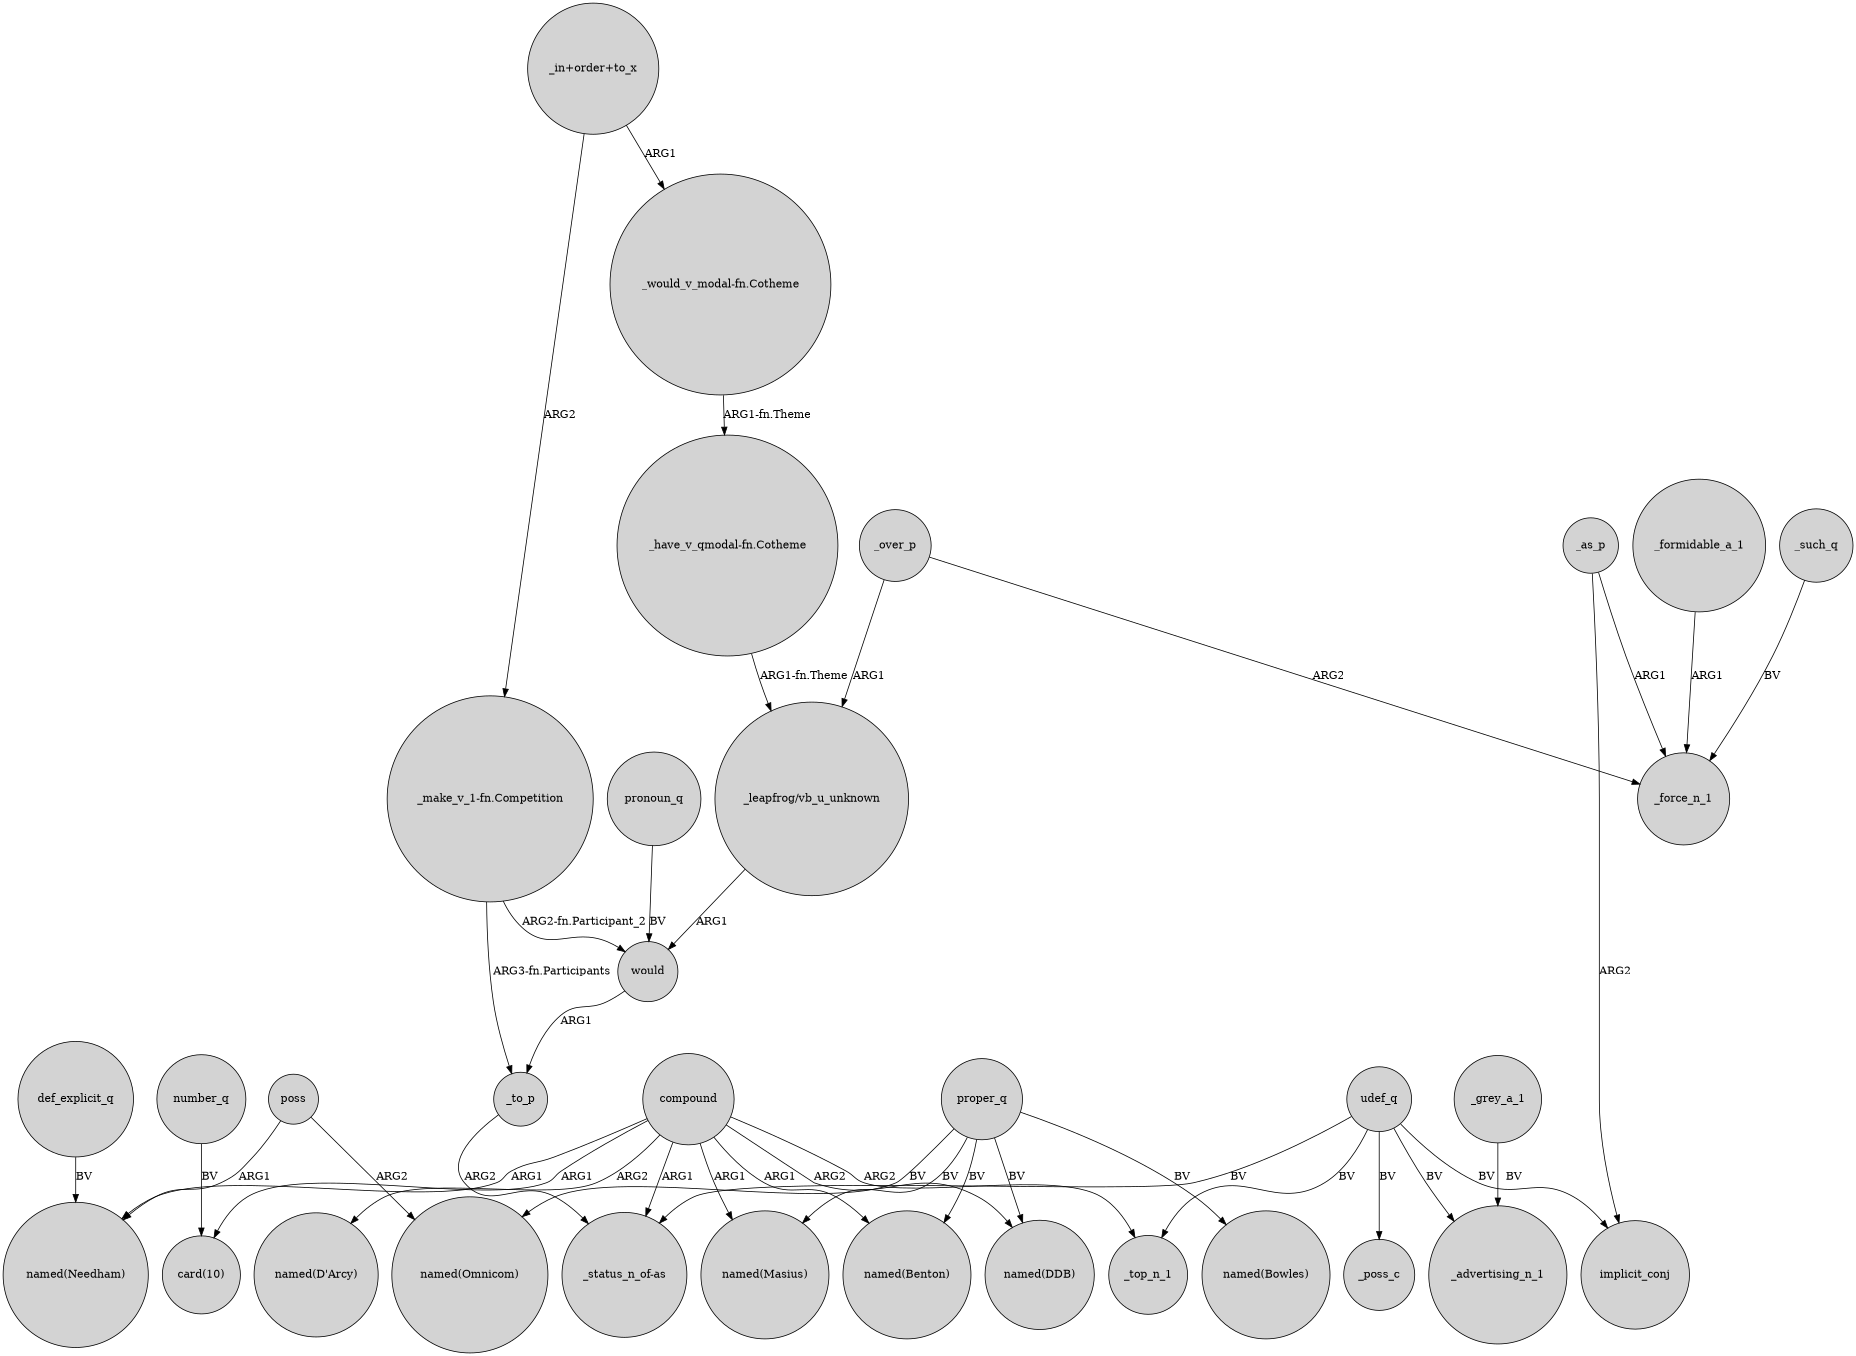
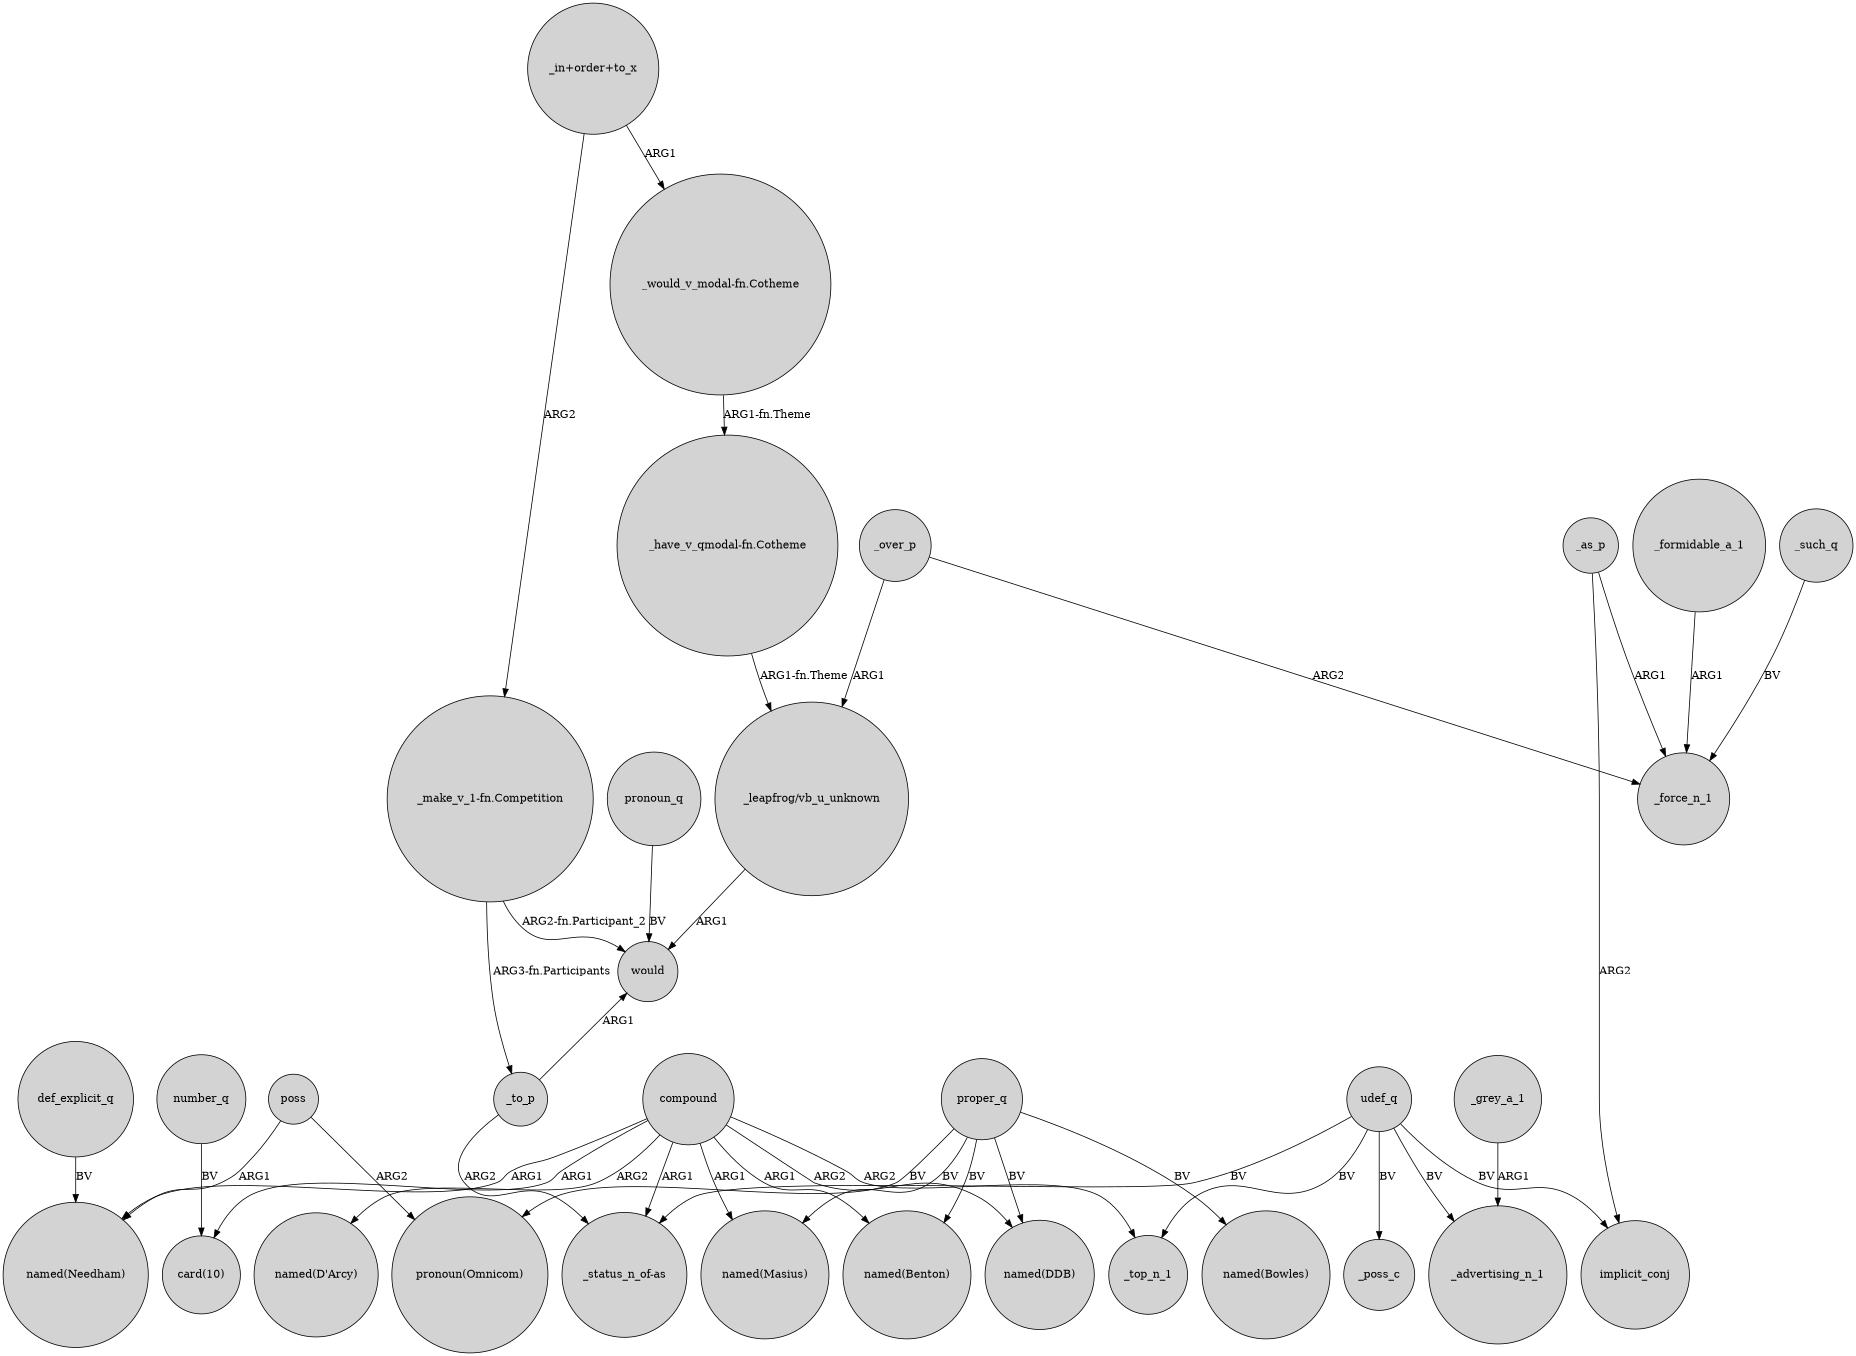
(565, 1012) -> (580, 1039)
(1514, 1177) -> (1514, 1177)
(470, 1275) -> (470, 1275)
